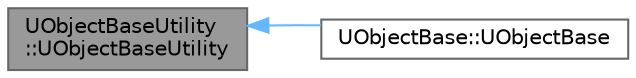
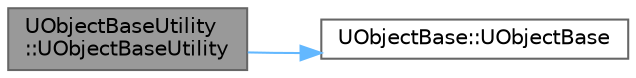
(295, 25) -> (274, 53)
